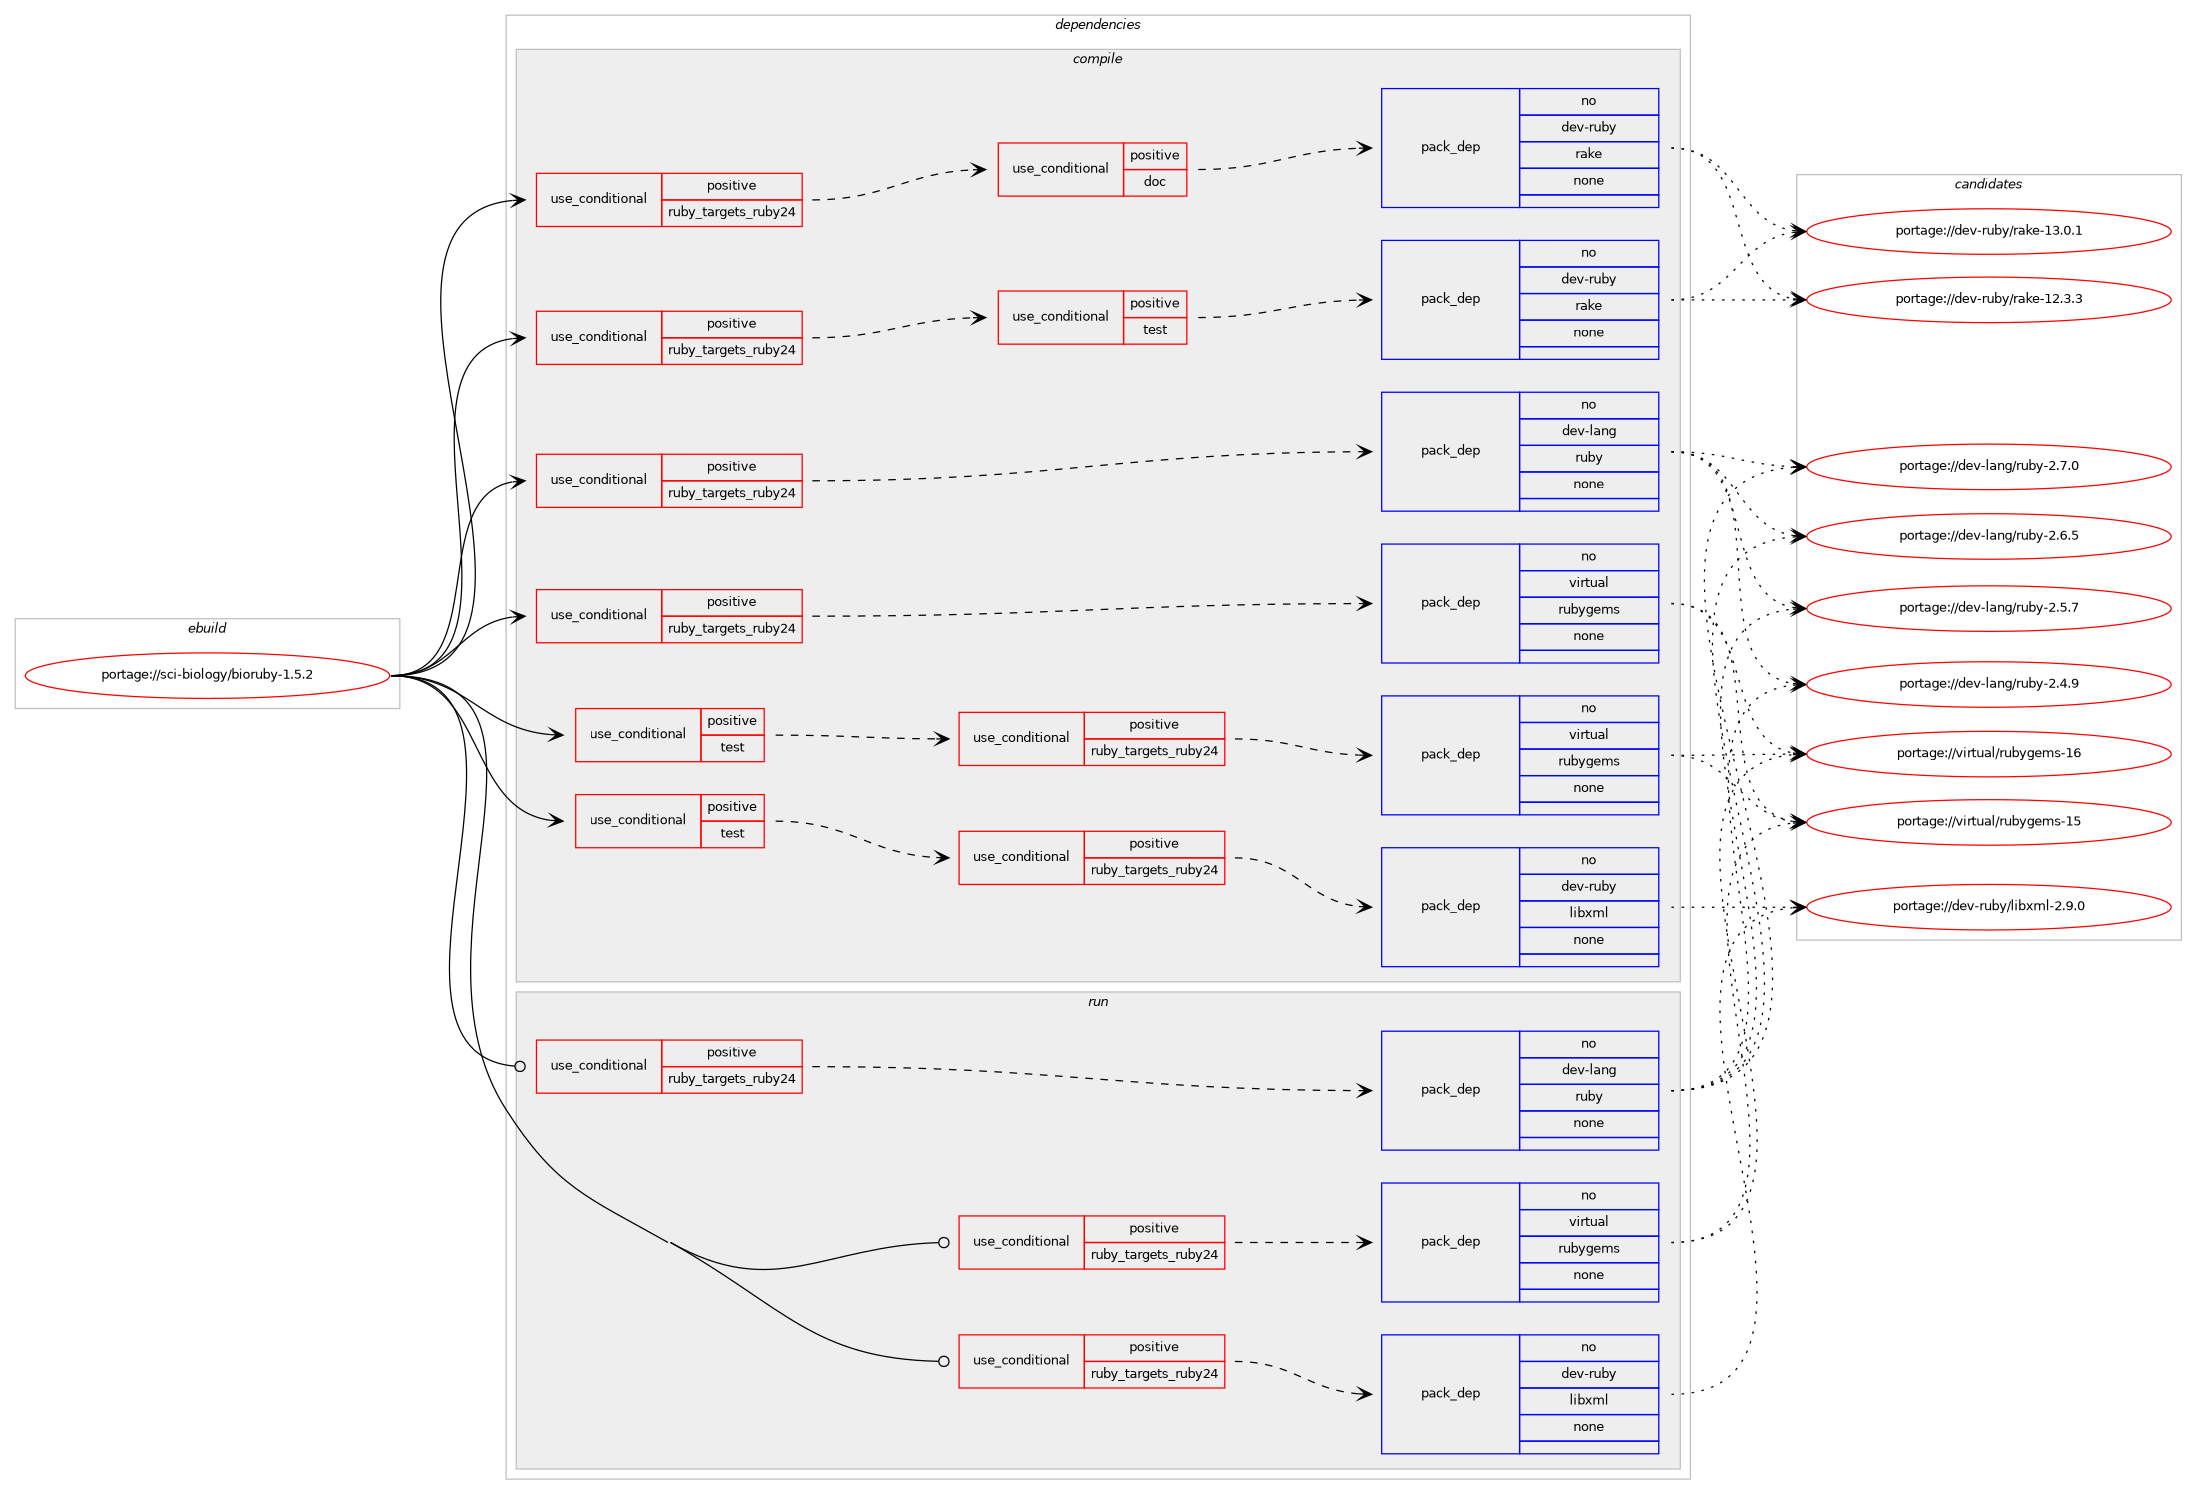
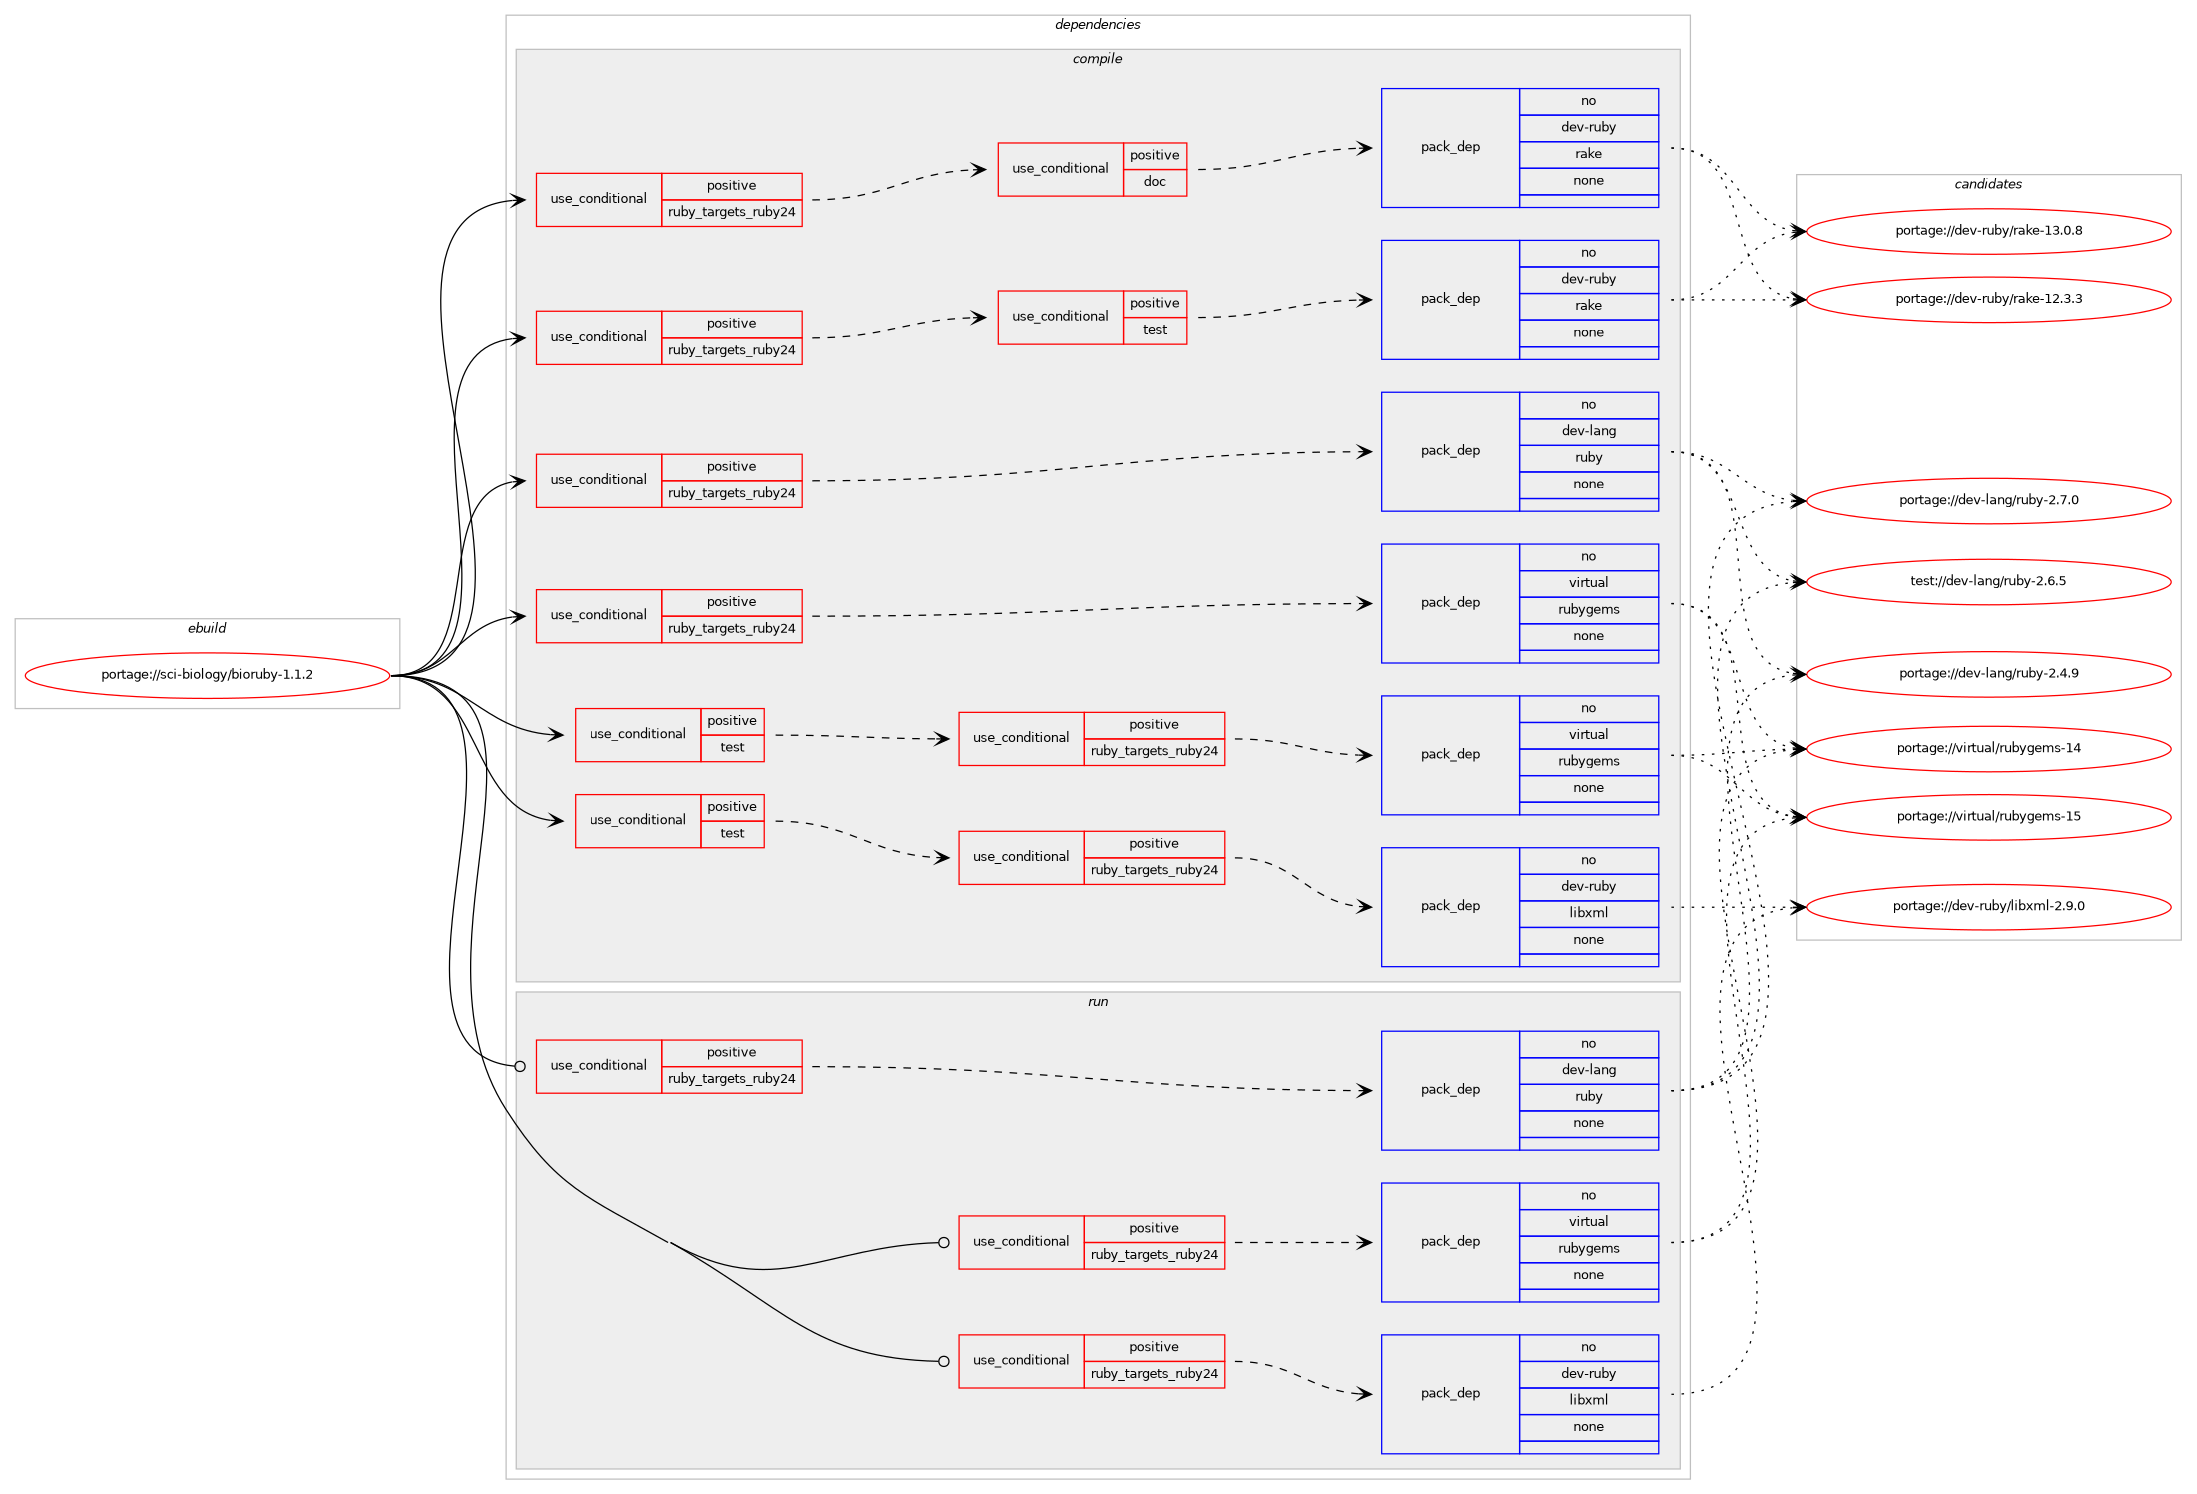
(1989, 232) -> (1989, 232)
(1989, 536) -> (1989, 582)
(1989, 609) -> none
(208, 676) -> (208, 676)
(1989, 754) -> (1989, 749)
